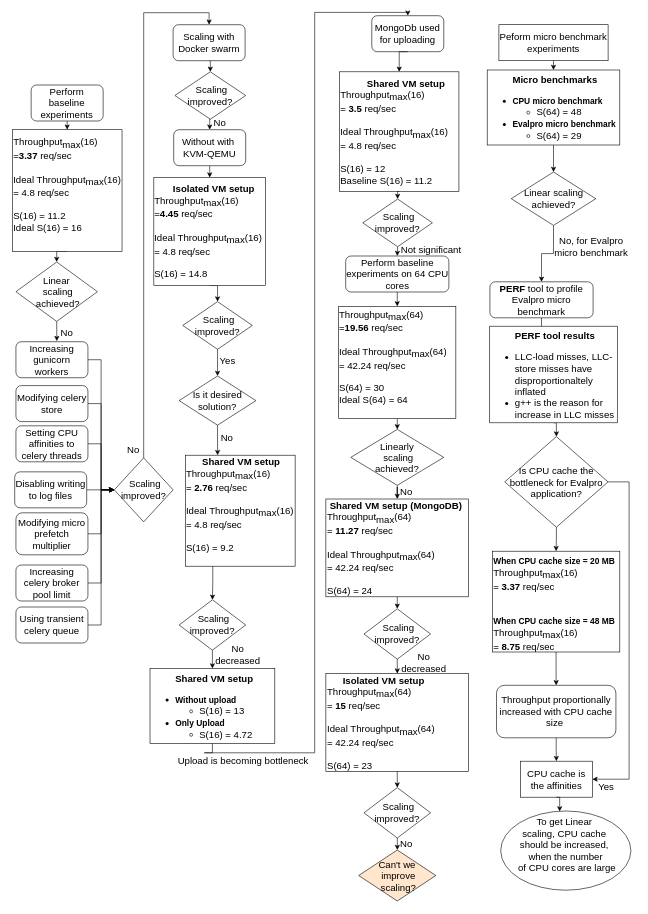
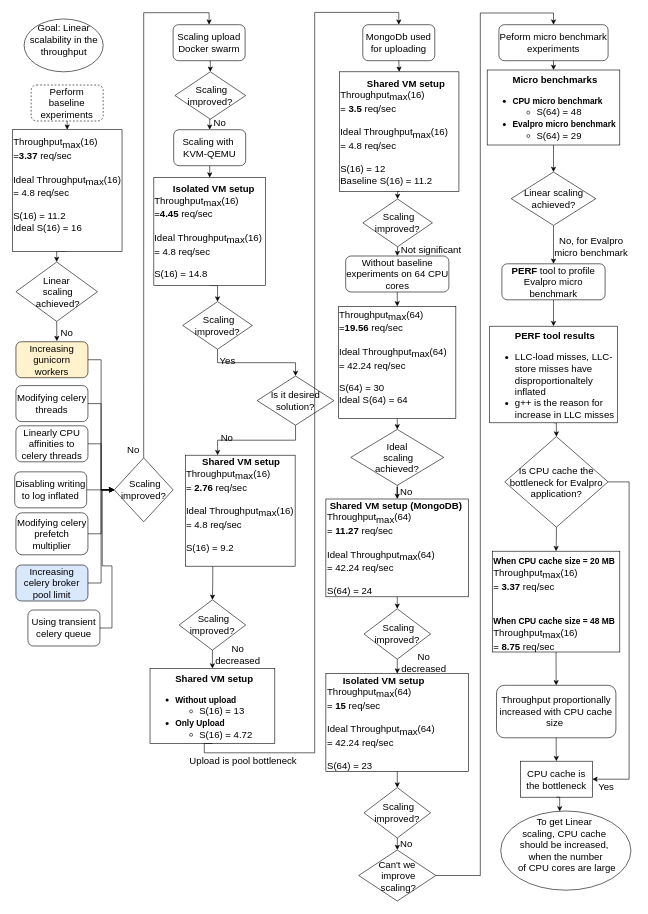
(408, 34) -> (399, 43)
(209, 43) -> (209, 43)
(554, 43) -> (554, 43)
none -> (64, 45)
(67, 103) -> (67, 103)
(210, 148) -> (210, 148)
(398, 274) -> (398, 274)
(542, 300) -> (554, 282)
(52, 360) -> (52, 360)
(218, 401) -> (296, 401)
(52, 404) -> (52, 404)
(52, 444) -> (52, 444)
(397, 458) -> (397, 458)
(51, 490) -> (51, 490)
(52, 534) -> (52, 534)
(52, 583) -> (52, 583)
(52, 625) -> (64, 628)
(243, 761) -> (243, 761)
(557, 779) -> (557, 779)
(397, 875) -> (397, 875)
none -> (459, 875)
